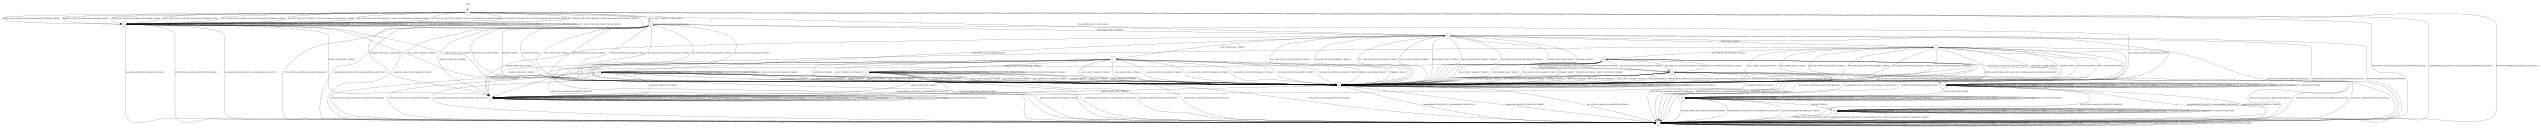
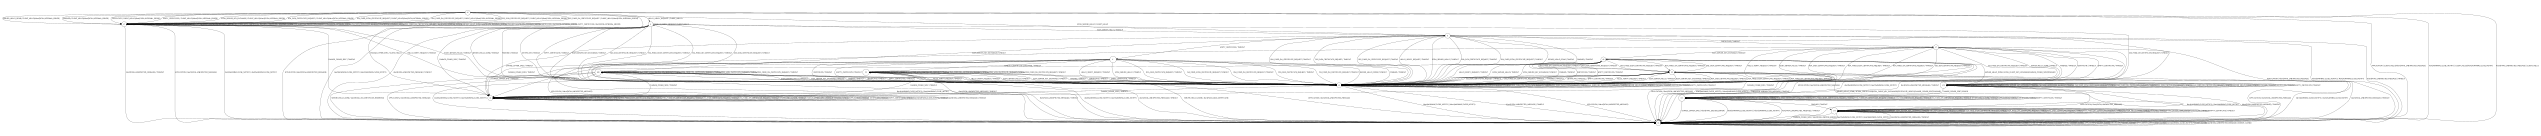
(468, 4) -> none
(1808, 73) -> (2093, 97)
